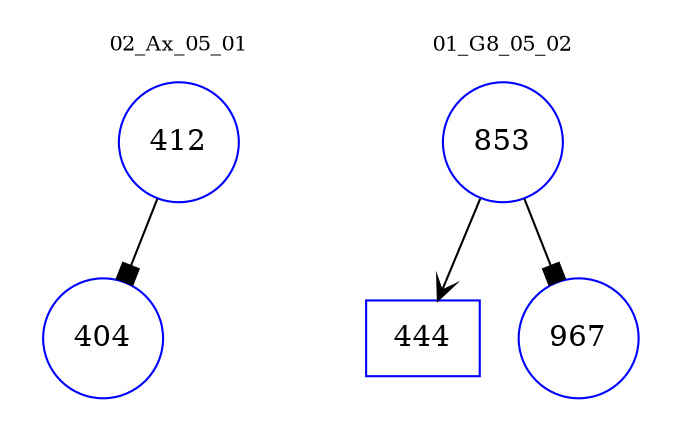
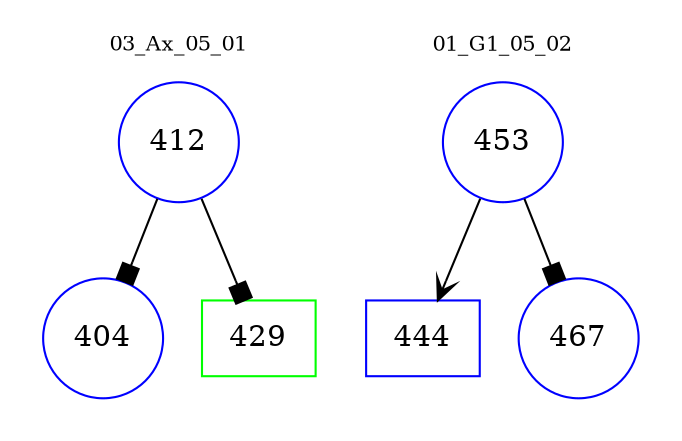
(179, 45) -> (179, 45)
(503, 45) -> (503, 45)
(503, 142) -> (503, 142)
none -> (259, 338)
(579, 338) -> (579, 338)
